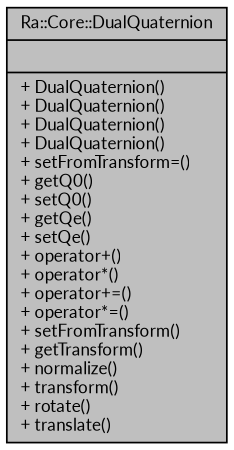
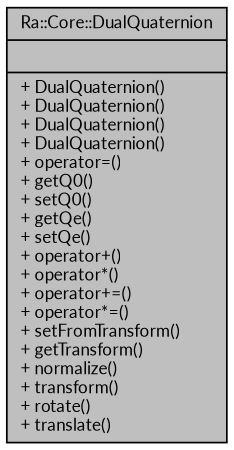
(106, 163) -> (72, 163)
